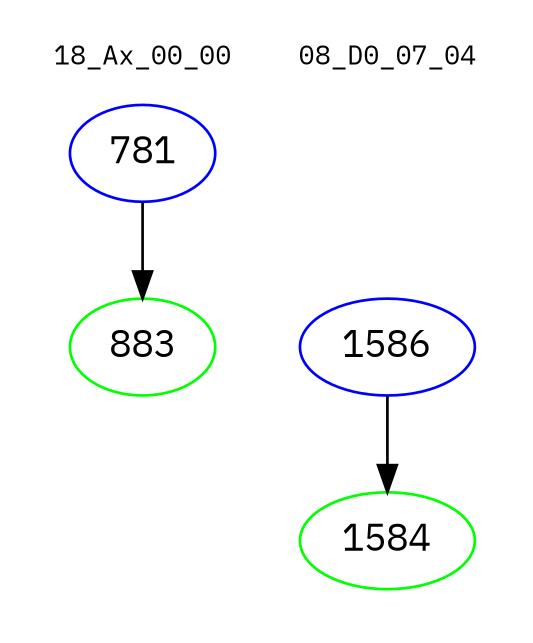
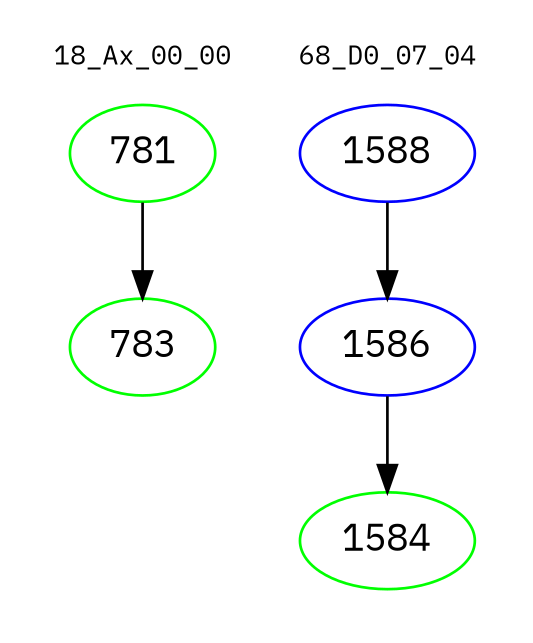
(389, 58) -> (389, 58)
(143, 153) -> (143, 153)
none -> (387, 153)
(143, 347) -> (143, 347)
